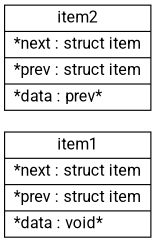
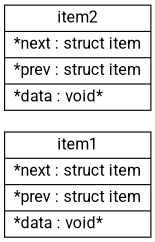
(61, 97) -> (61, 97)
